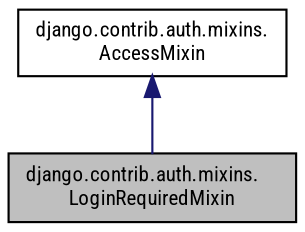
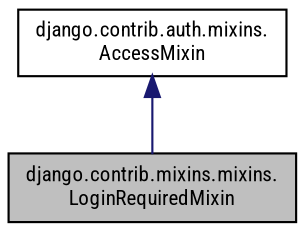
(152, 188) -> (152, 188)
